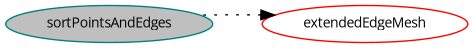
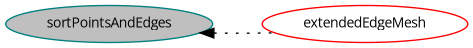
(230, 15) -> (244, 33)
